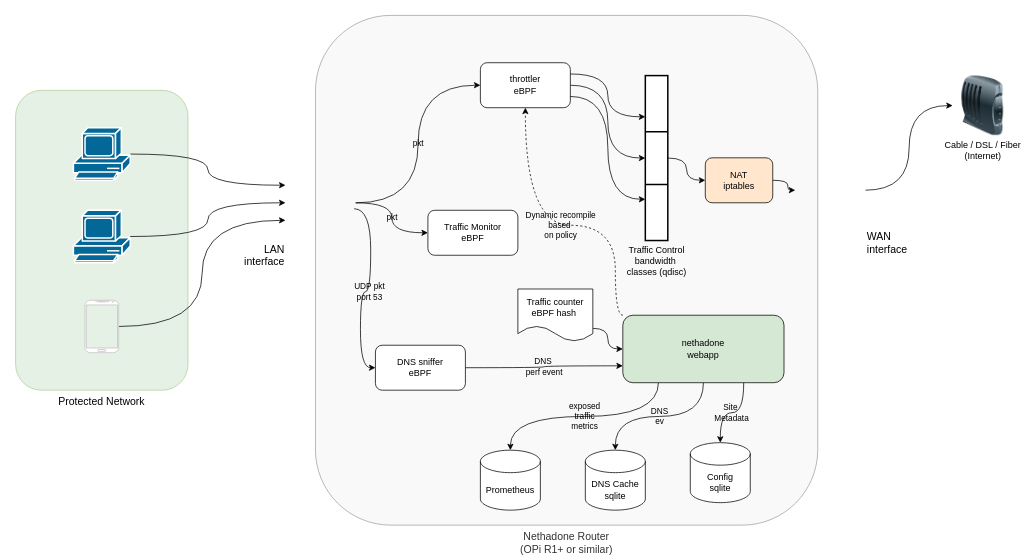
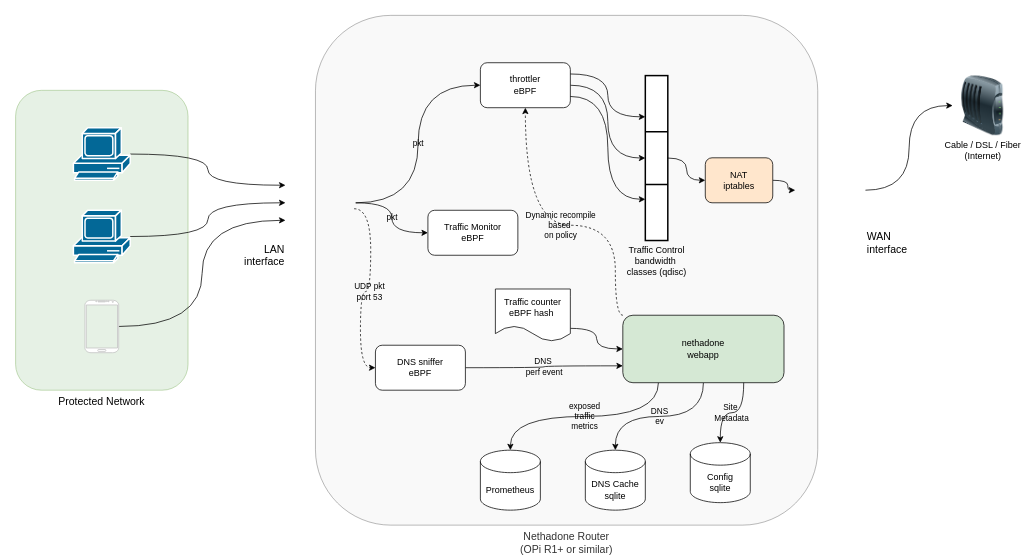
(369, 285) -> (369, 285)
(555, 315) -> (533, 315)
